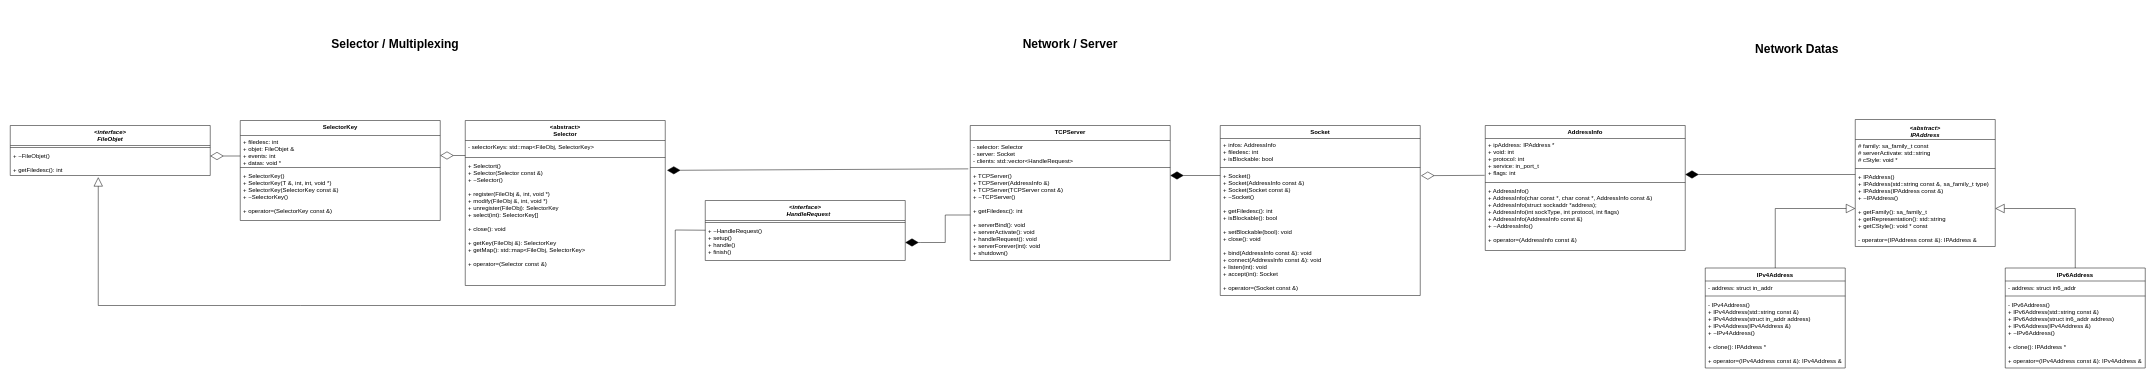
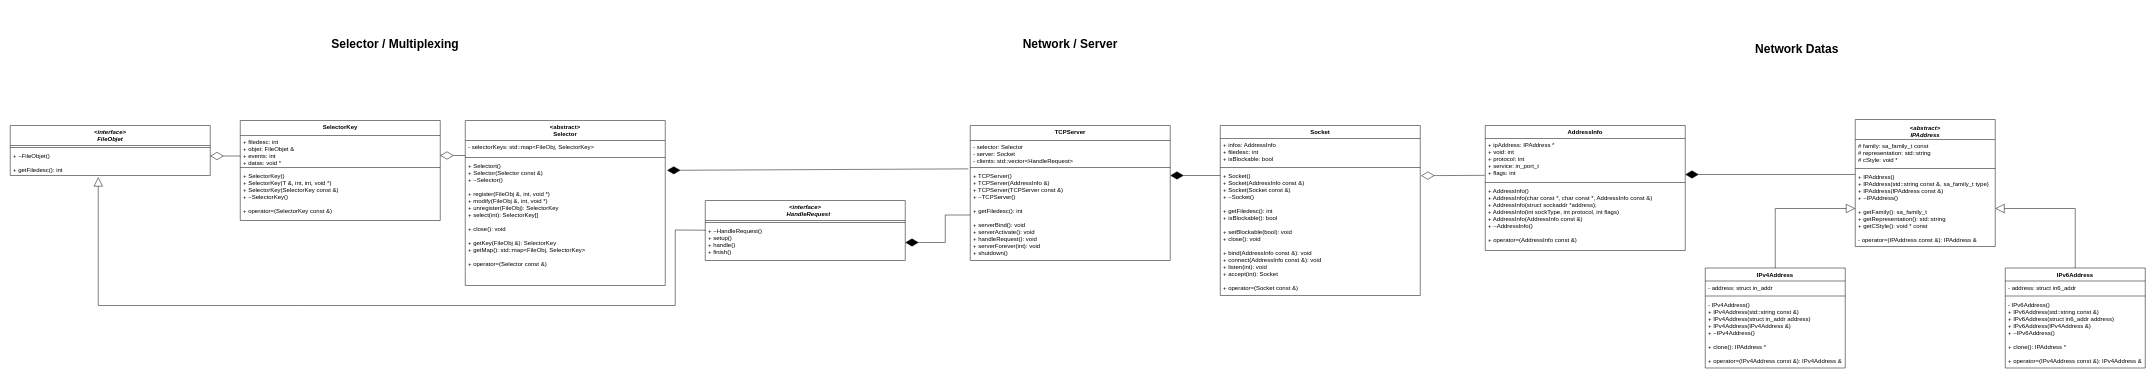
(1897, 146) -> (1897, 146)
